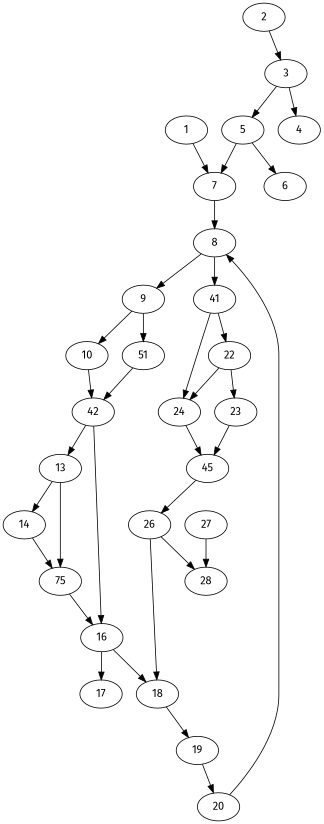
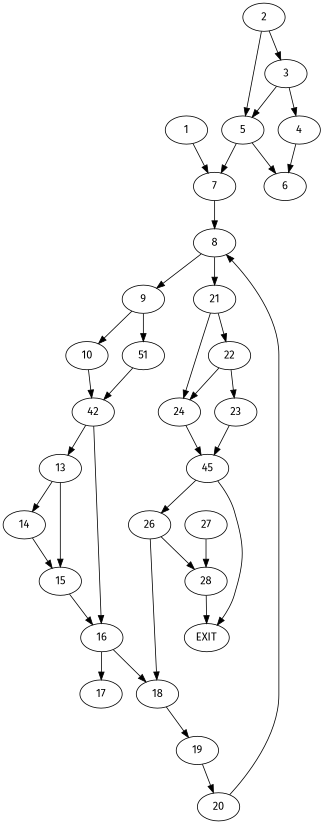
none -> (254, 70)
none -> (293, 154)
(215, 299) -> (215, 299)
(60, 581) -> (60, 581)
none -> (207, 638)
